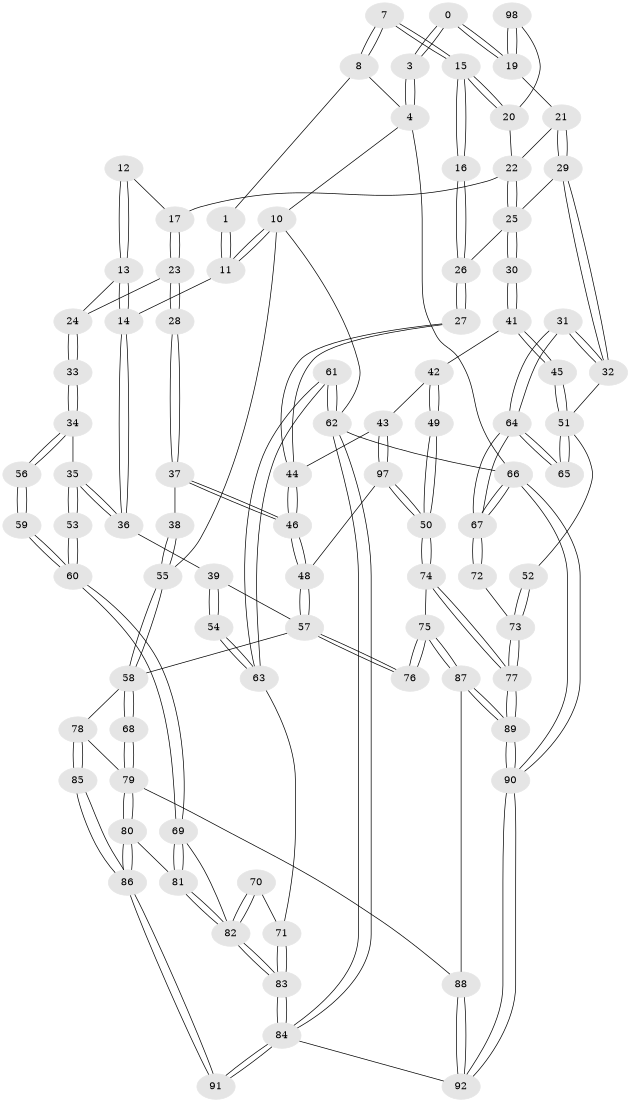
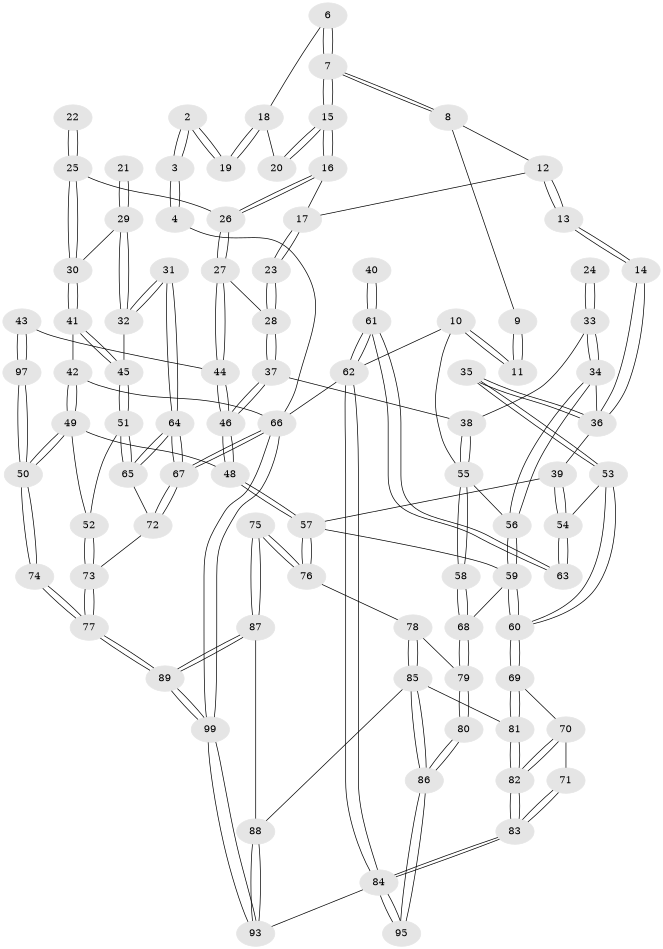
none -> (328, 16)
(448, 16) -> (188, 118)
(512, 16) -> (264, 118)
(385, 92) -> (496, 143)
(537, 92) -> none
(511, 143) -> none
(537, 143) -> none
(344, 169) -> none
(344, 194) -> (315, 194)
(538, 194) -> (99, 245)
(226, 220) -> (518, 322)
none -> (372, 271)
(99, 296) -> none
(124, 296) -> none
(175, 296) -> none
none -> (246, 296)
none -> (542, 386)
(409, 398) -> (166, 398)
(586, 398) -> (124, 347)
(73, 449) -> (596, 398)
none -> (77, 475)
none -> (141, 500)
none -> (488, 500)
none -> (586, 500)
(344, 525) -> (141, 447)
(426, 602) -> none
none -> (488, 602)
(217, 653) -> (412, 546)
(103, 704) -> (364, 604)
(511, 781) -> (210, 730)
(295, 803) -> none
(153, 857) -> (464, 704)
(303, 872) -> (334, 755)
(210, 881) -> (540, 704)
(216, 1087) -> (402, 934)
(461, 1087) -> (256, 934)
